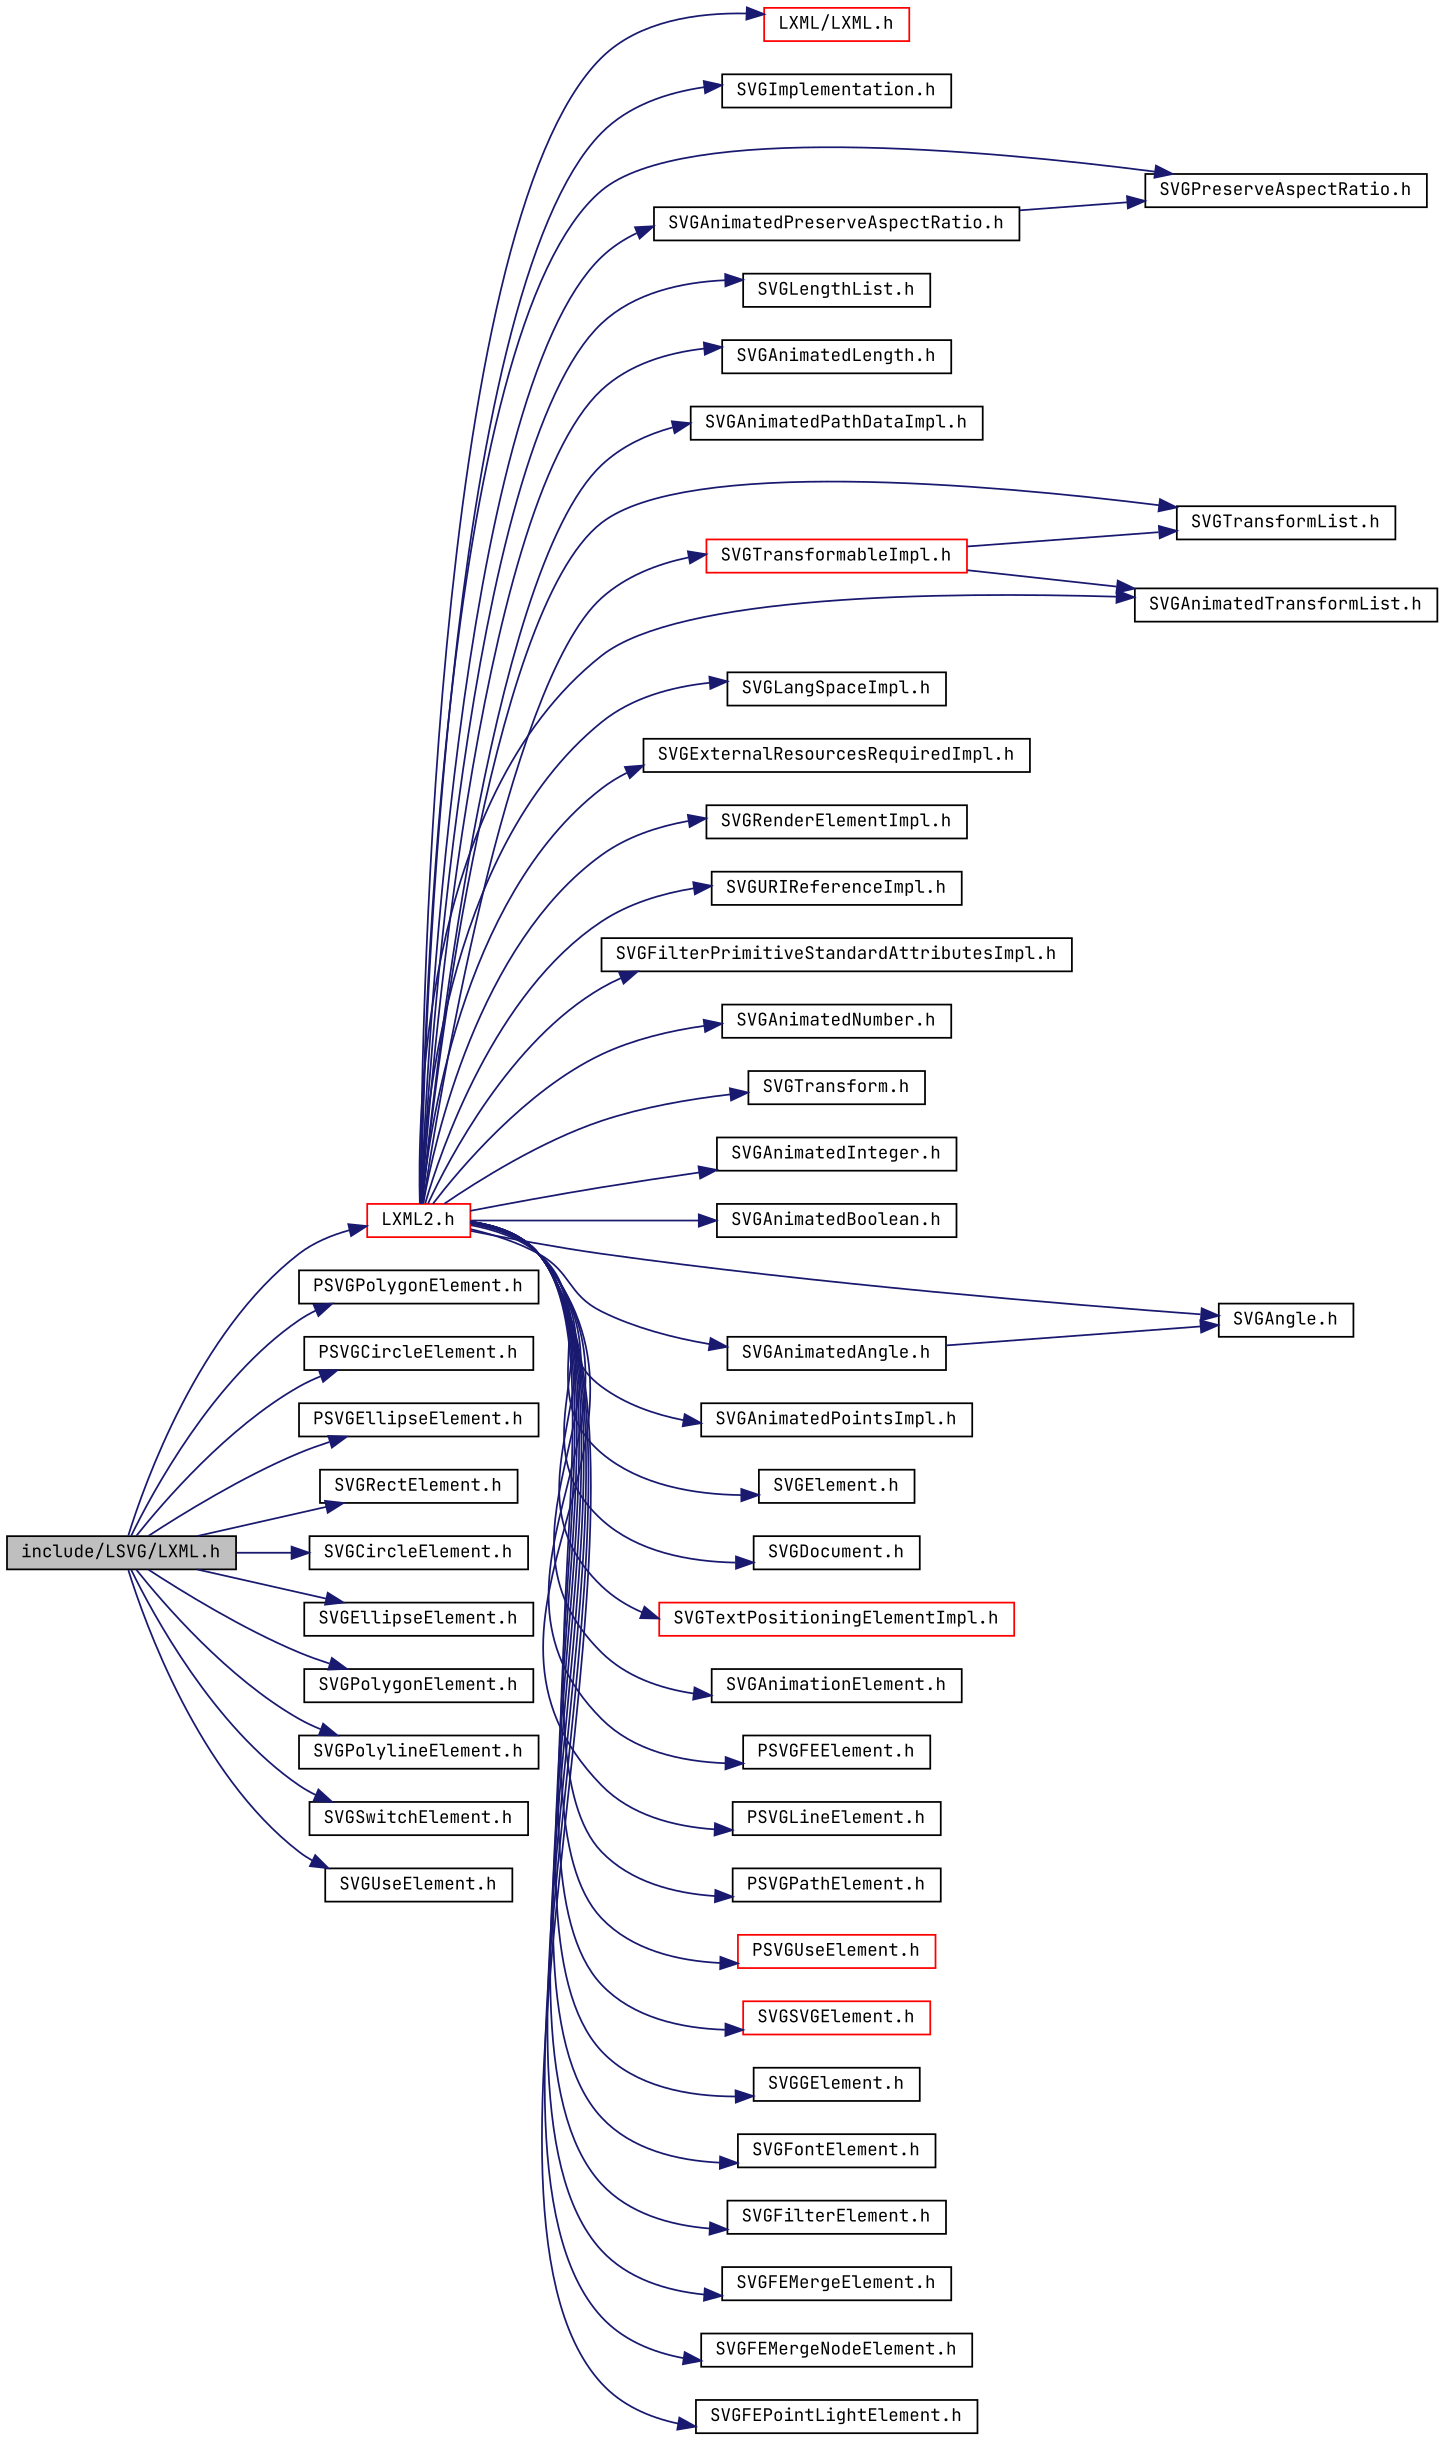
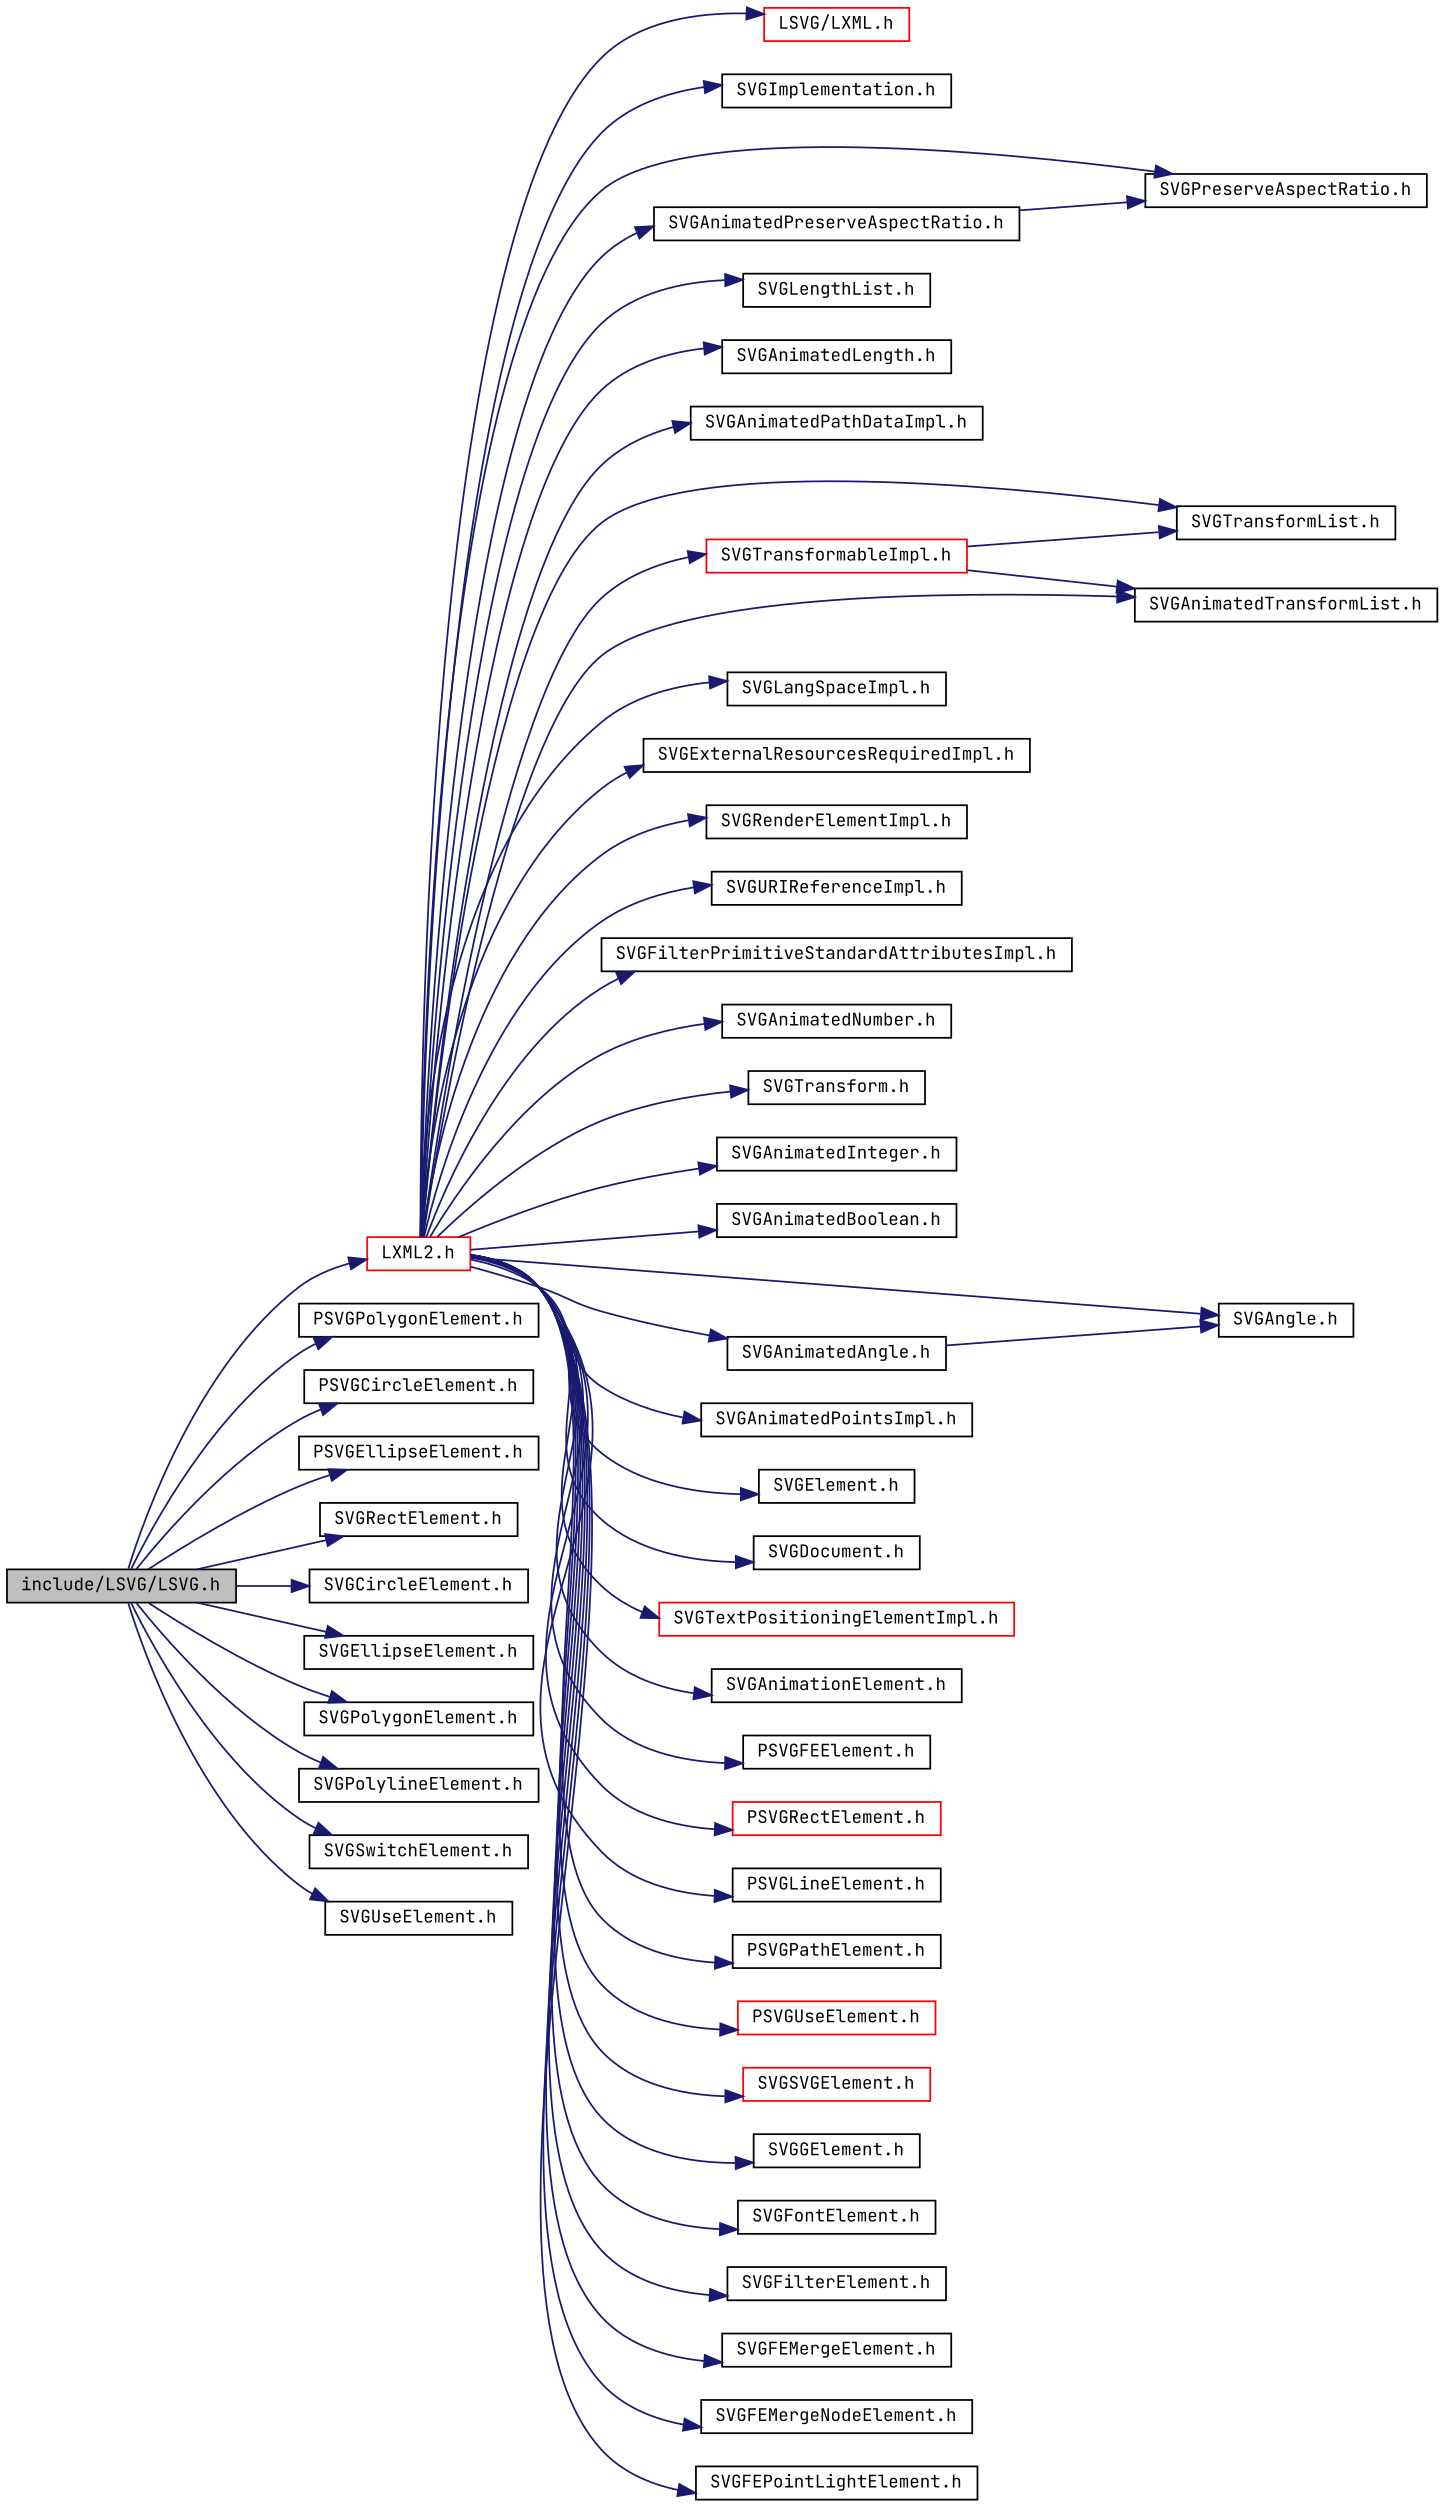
(837, 24) -> (837, 24)
(122, 1553) -> (122, 1586)
none -> (837, 1819)
